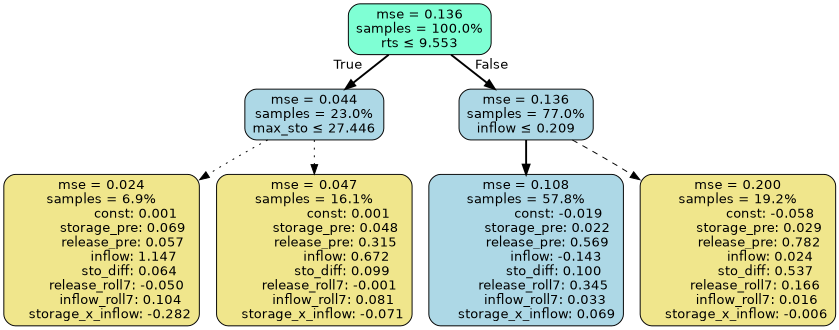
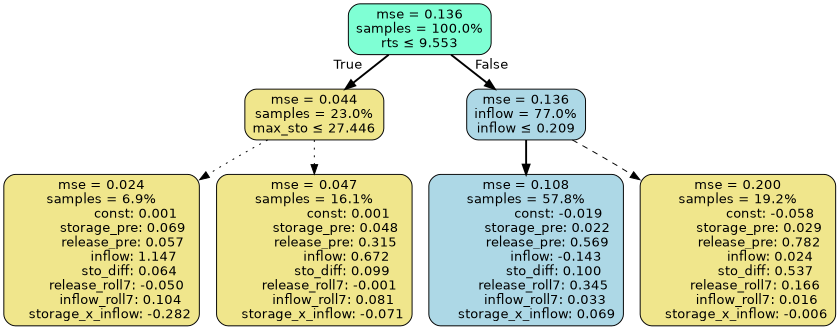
(314, 115) -> (314, 115)
(526, 115) -> (526, 115)
